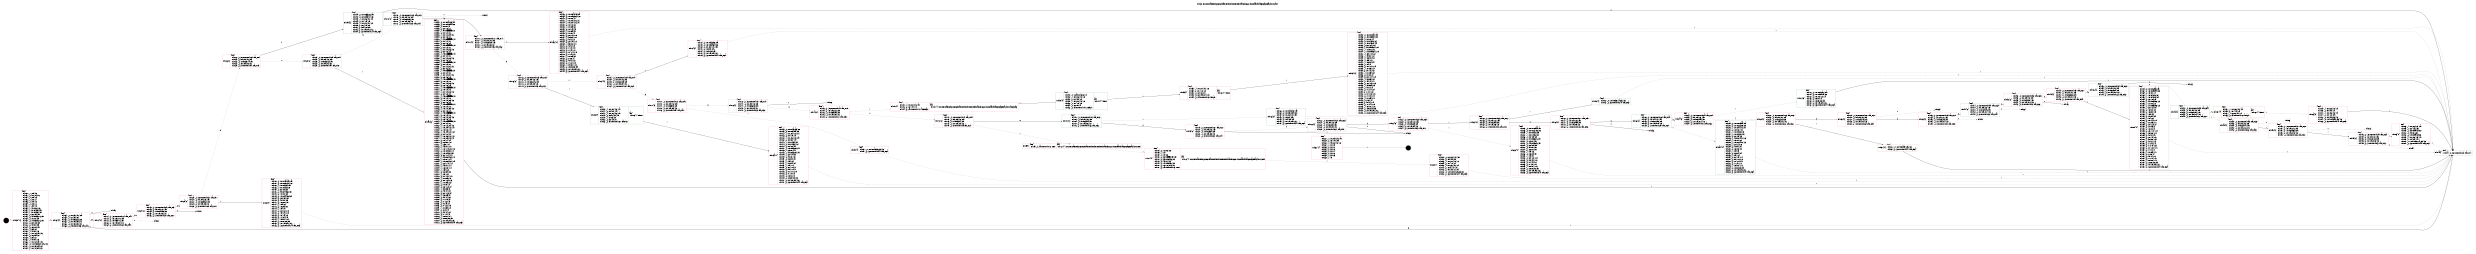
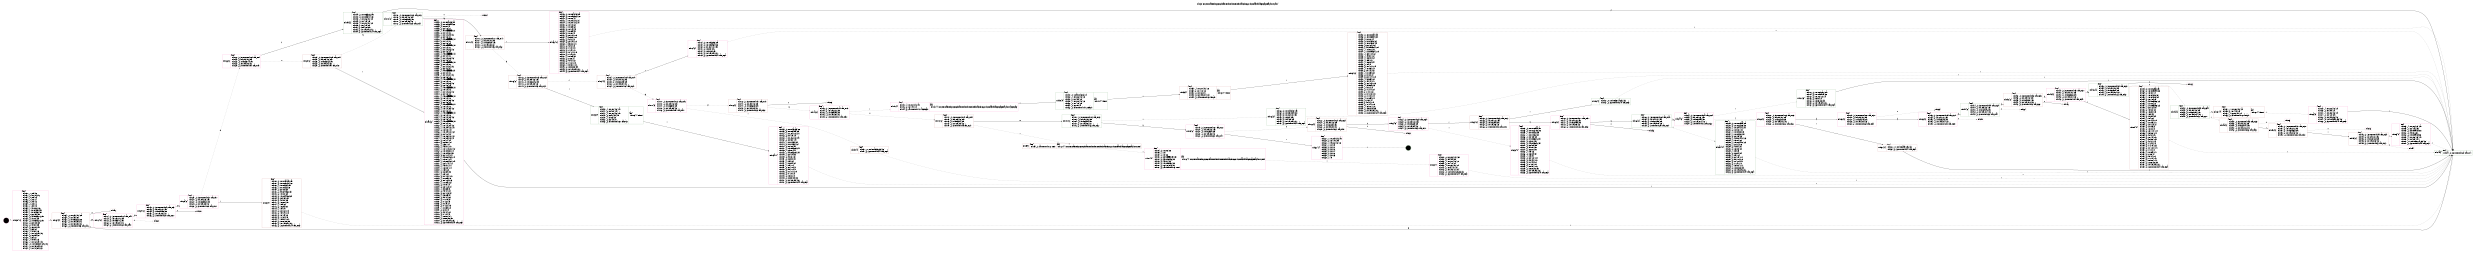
(1315, 133) -> (1268, 140)
